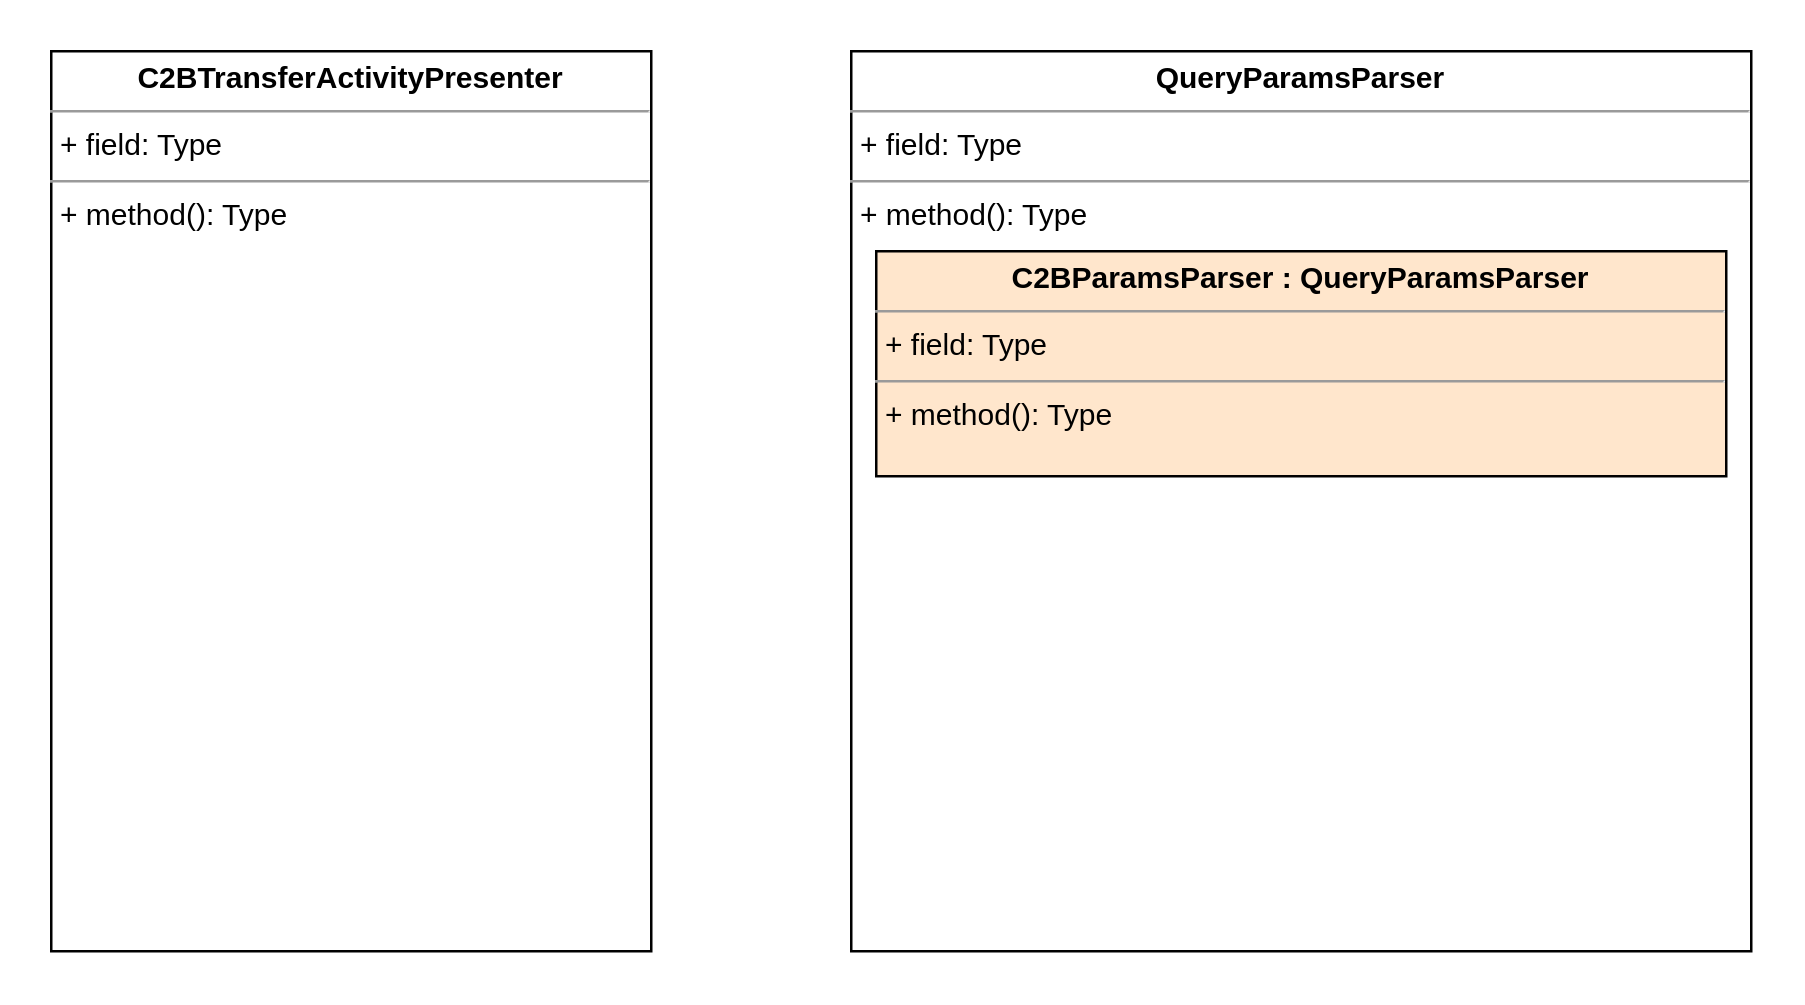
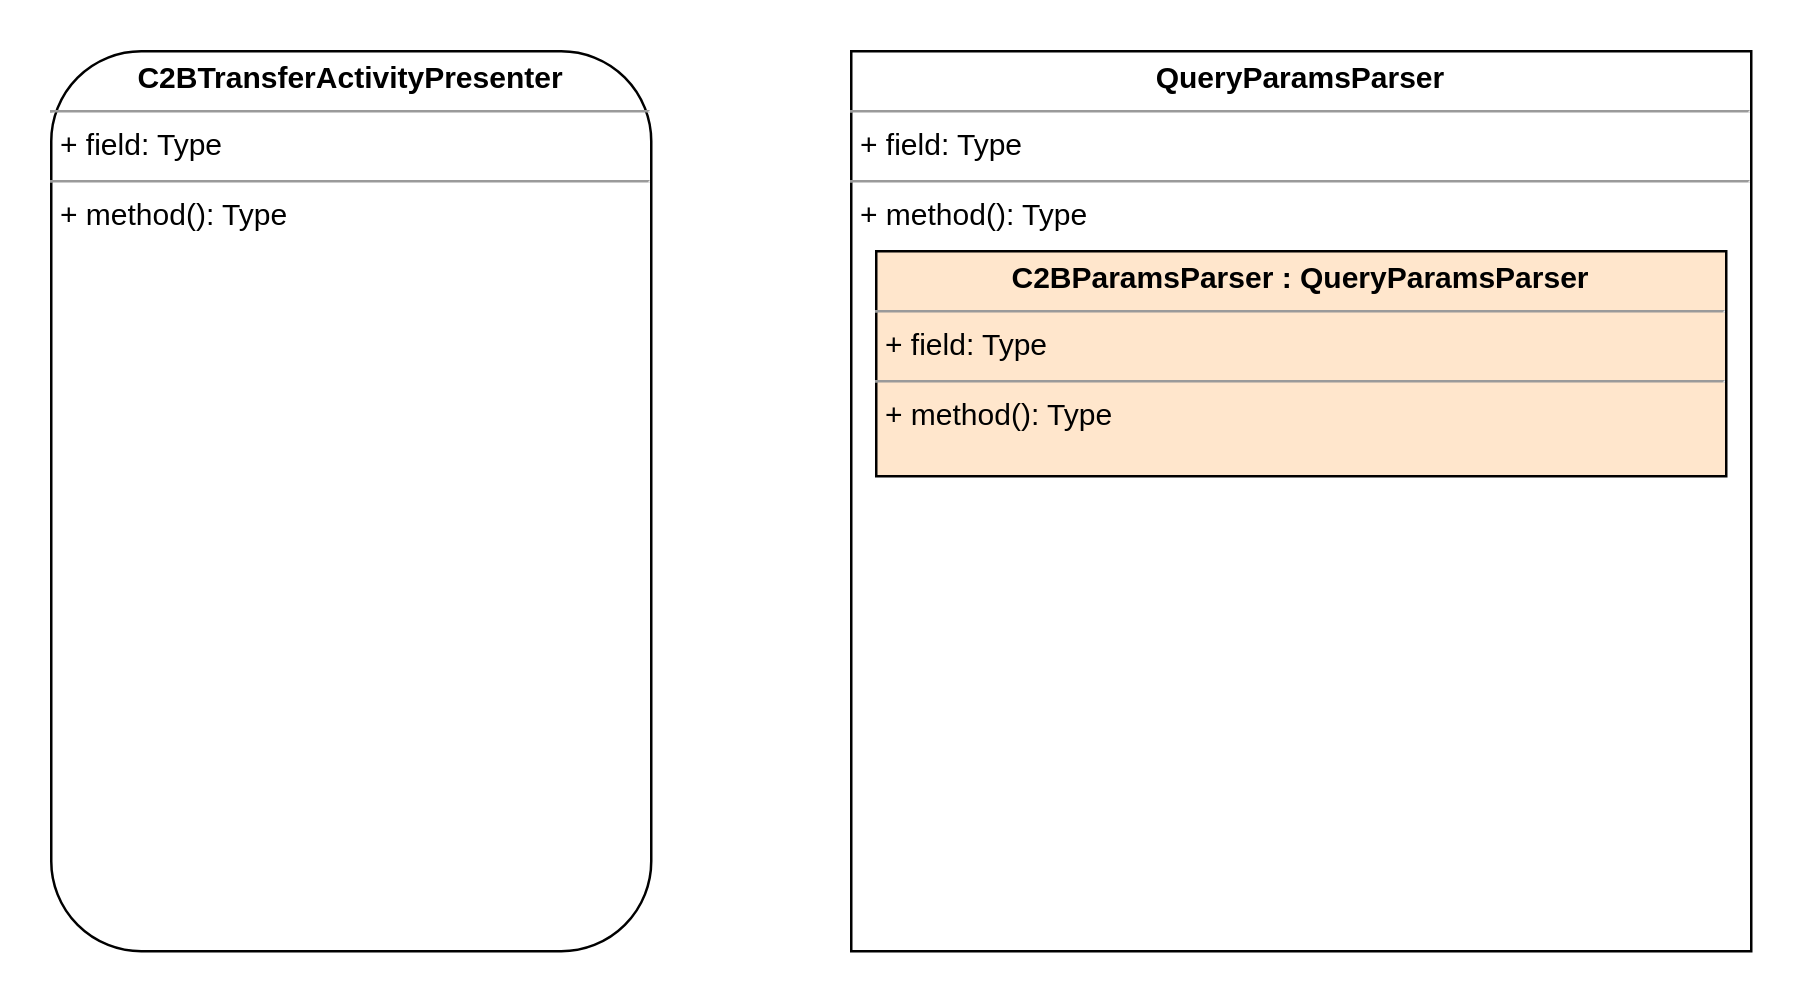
(351, 501) -> (351, 501)
